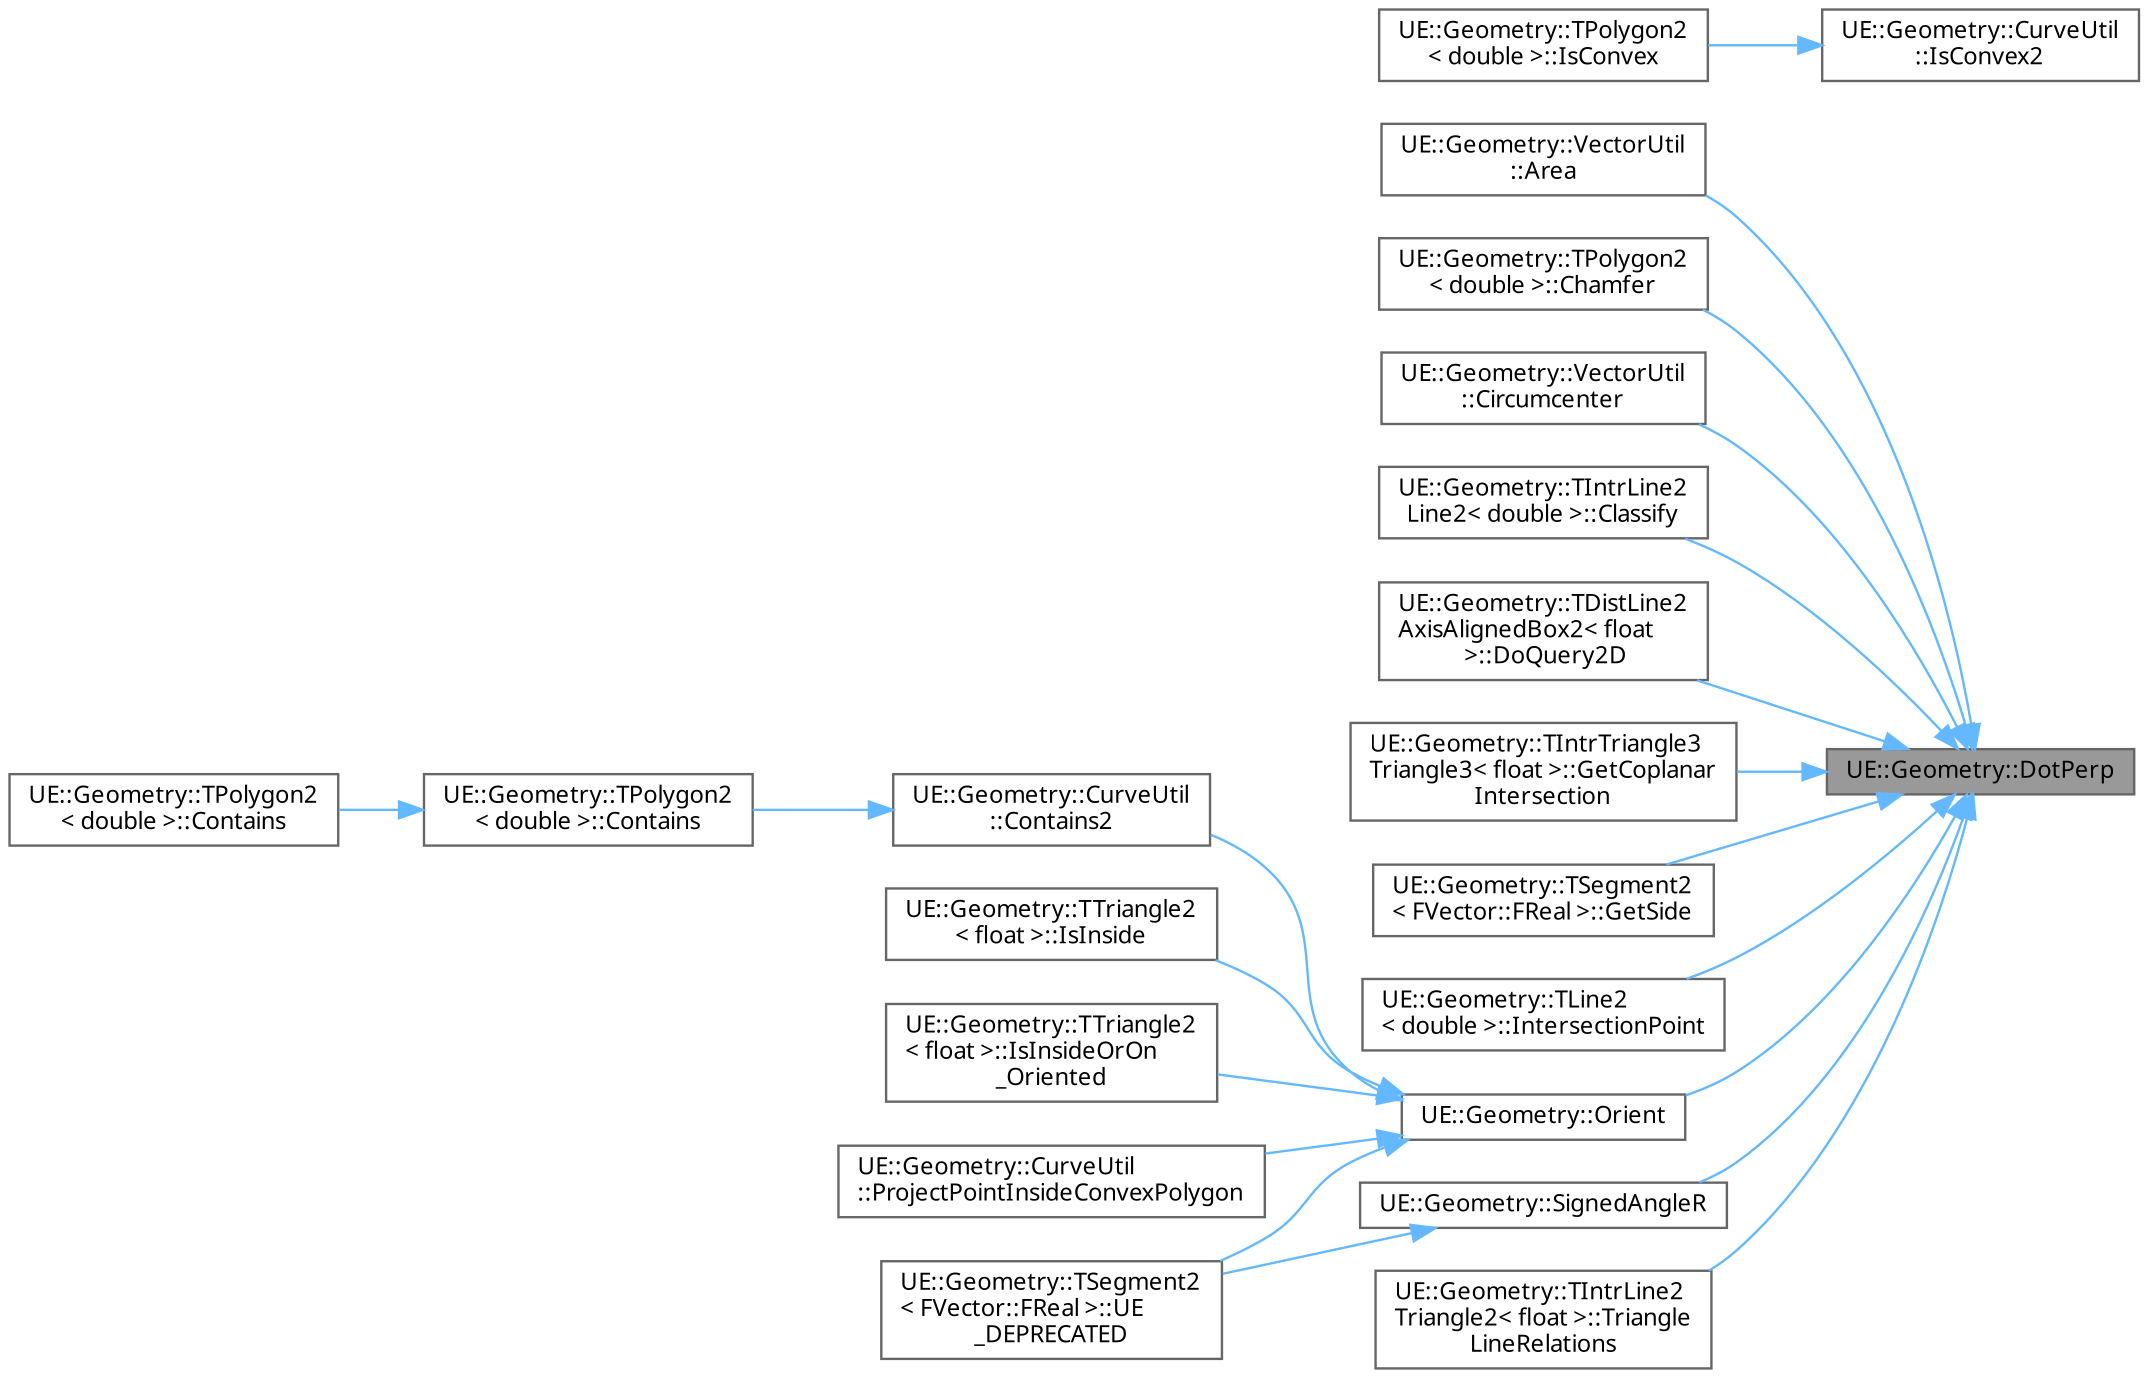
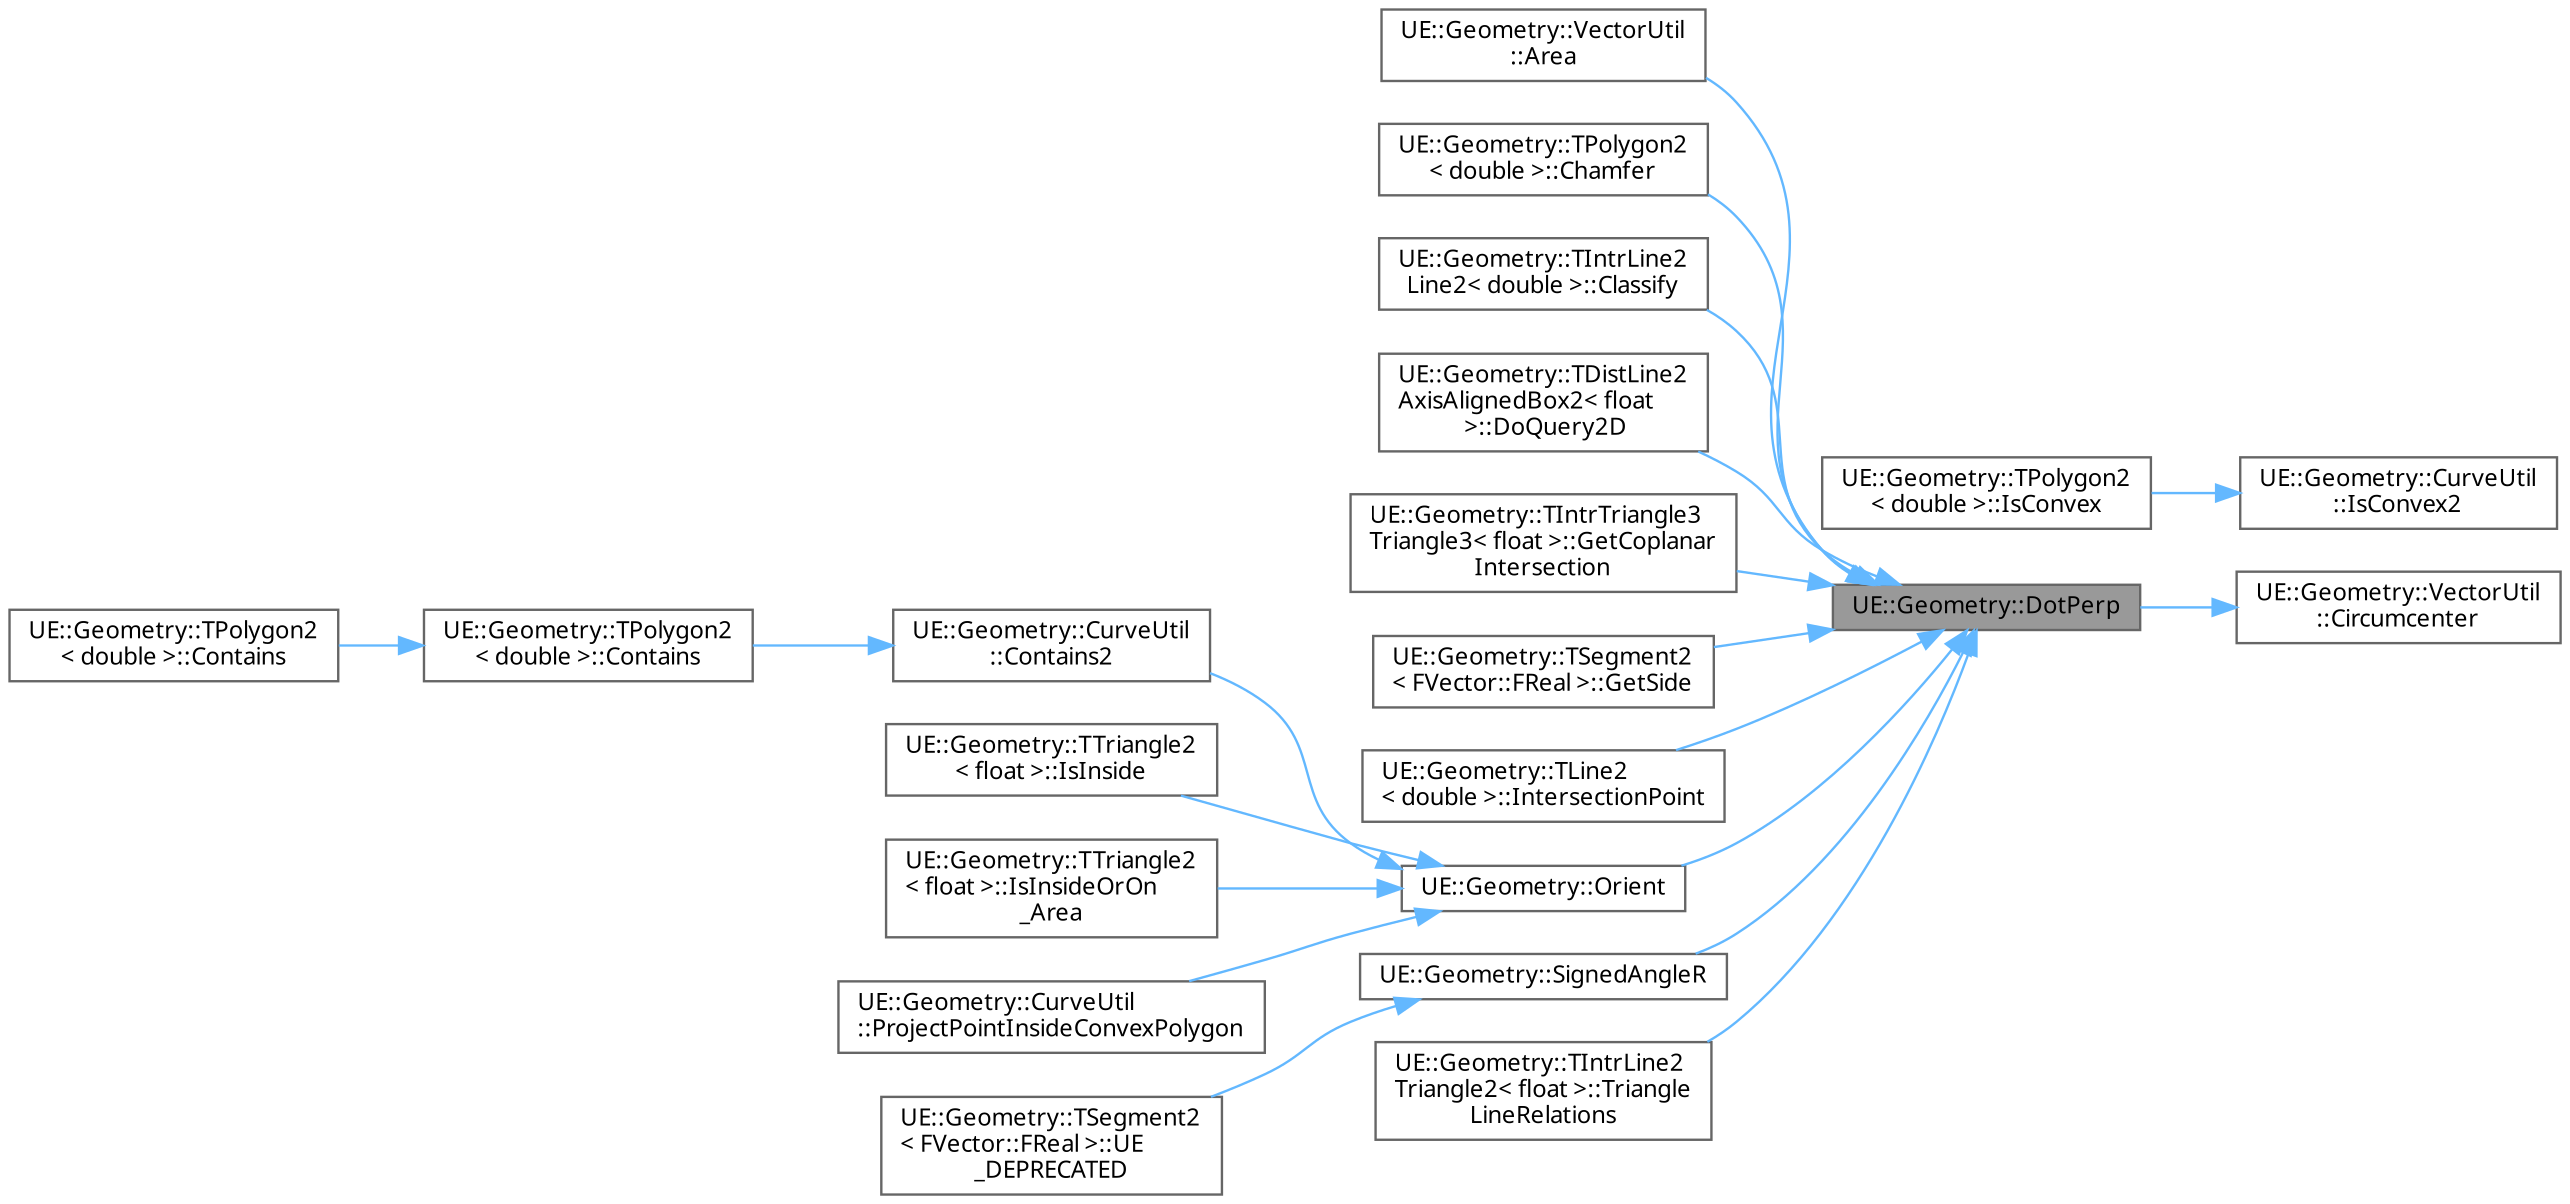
(1849, 556) -> (2176, 607)
(1052, 1053) -> (1052, 888)
(1303, 1205) -> none
